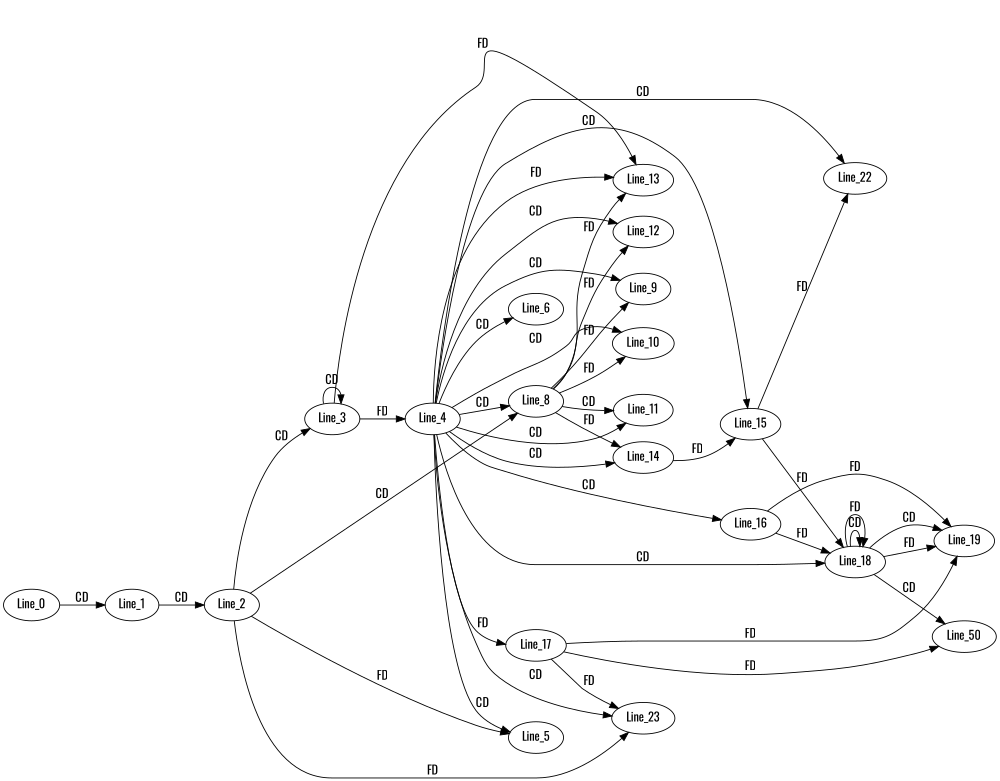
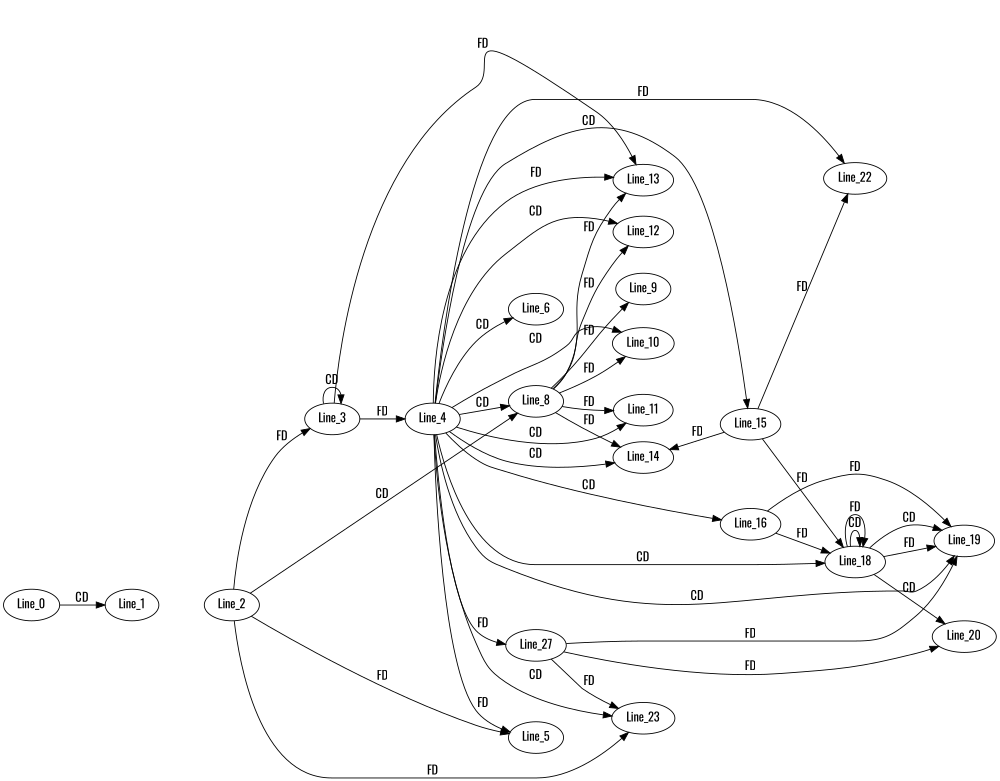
(643, 93) -> (643, 93)
(493, 294) -> (652, 604)
(589, 403) -> (589, 403)
(282, 437) -> (282, 437)
(702, 457) -> (701, 440)
(177, 605) -> none
(964, 637) -> (964, 637)
(536, 645) -> (536, 645)
(483, 704) -> (483, 704)
